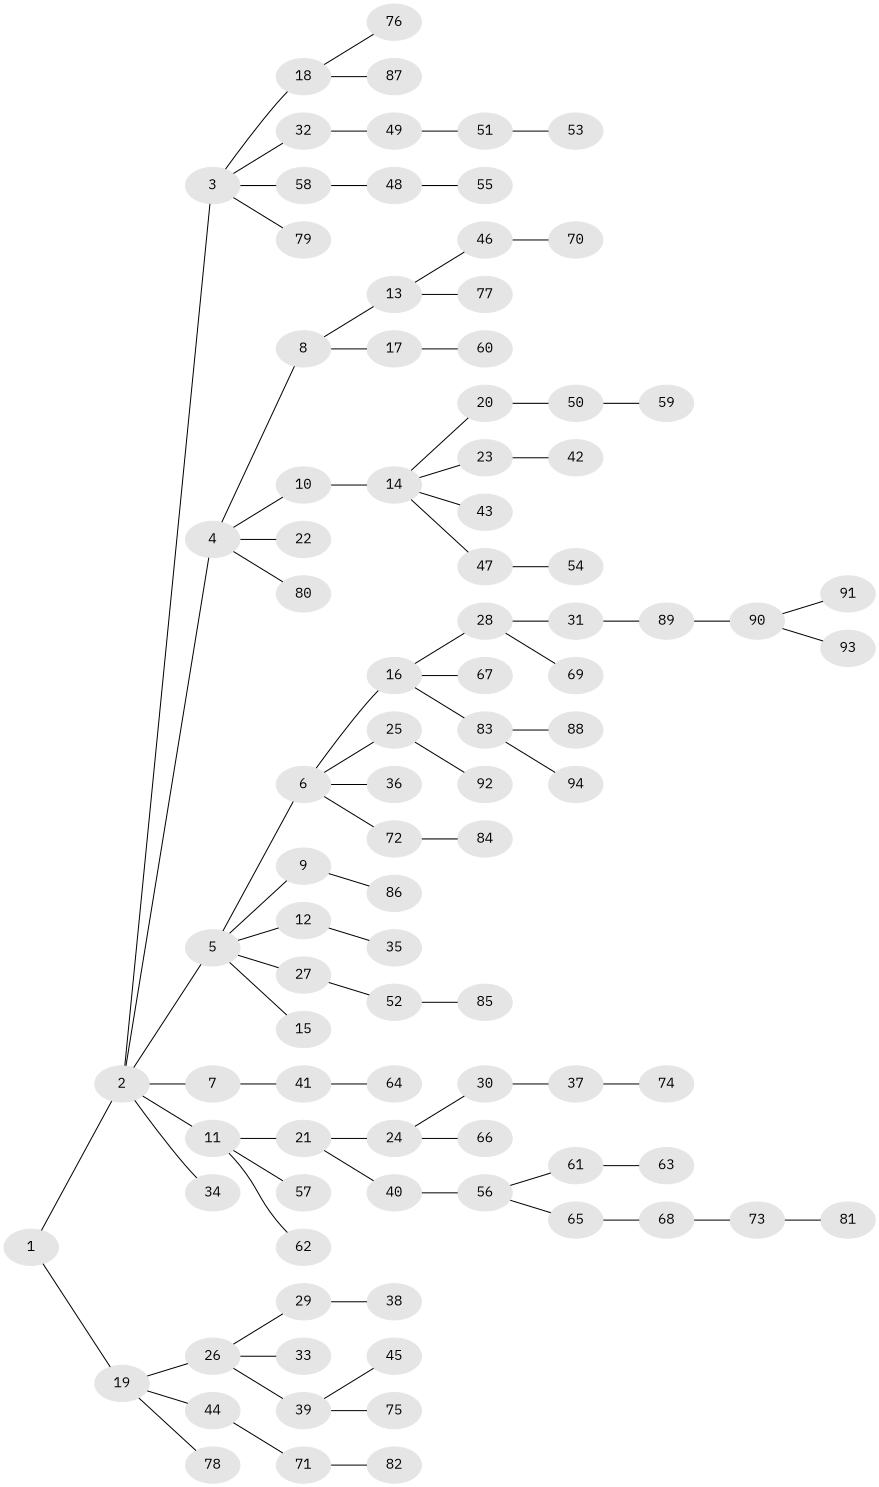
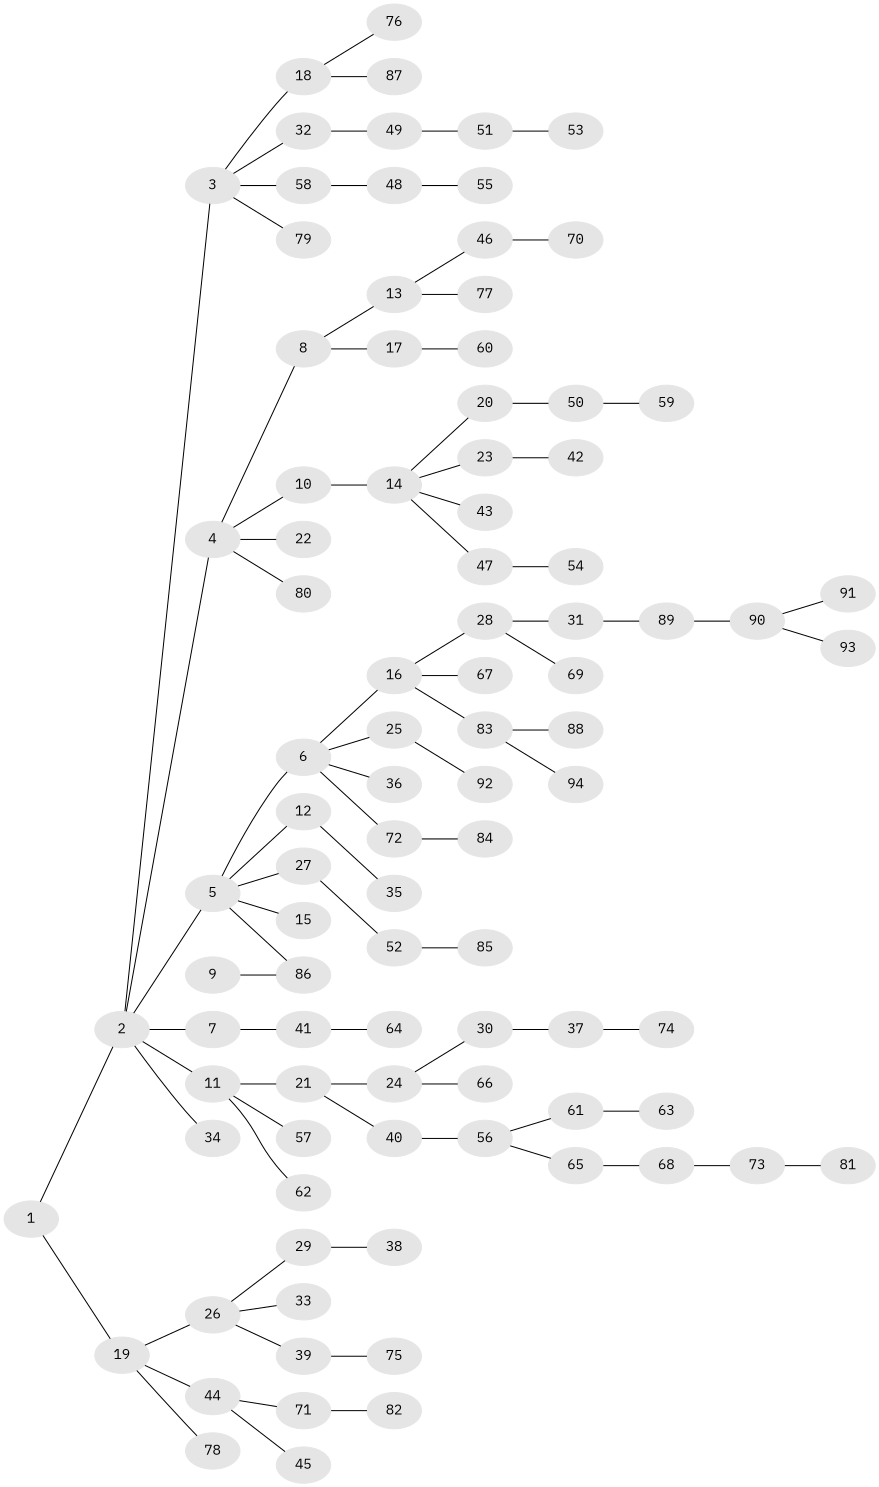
(258, 907) -> (258, 934)
(349, 1383) -> (258, 1431)
